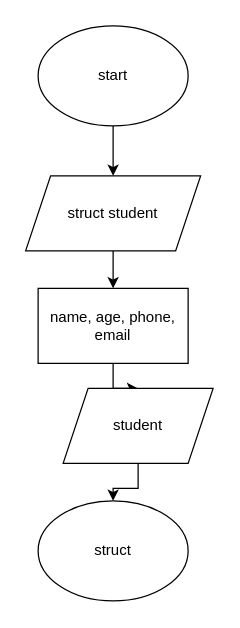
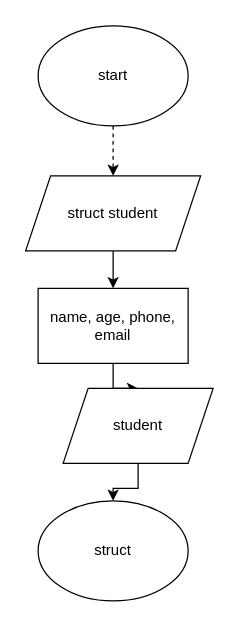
(113, 146) -> (113, 146)
